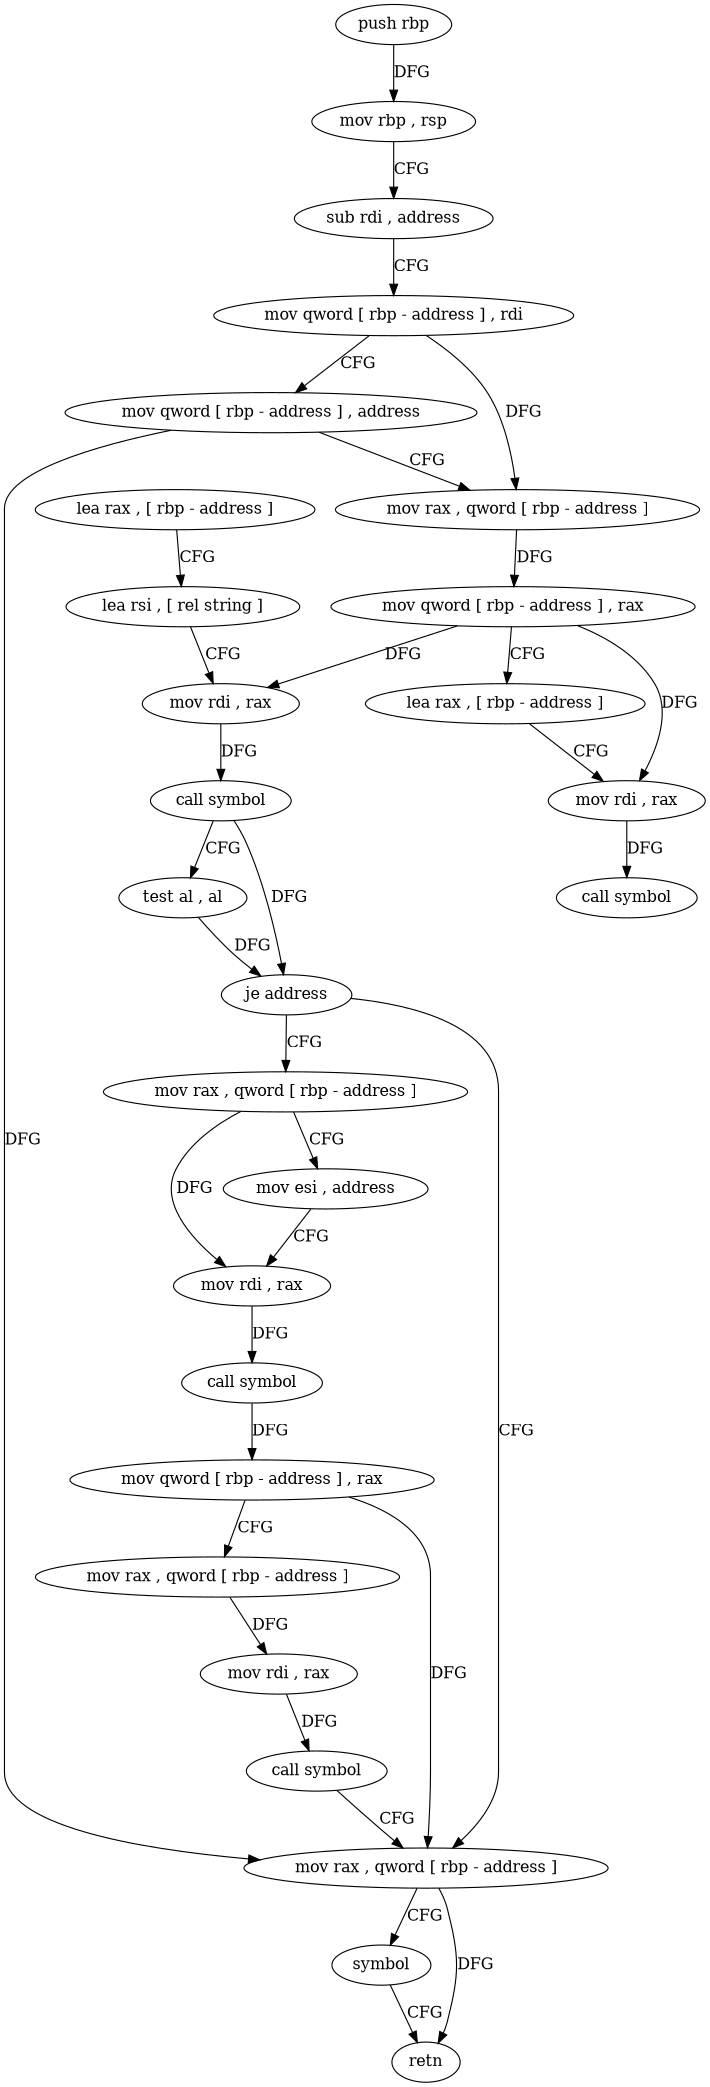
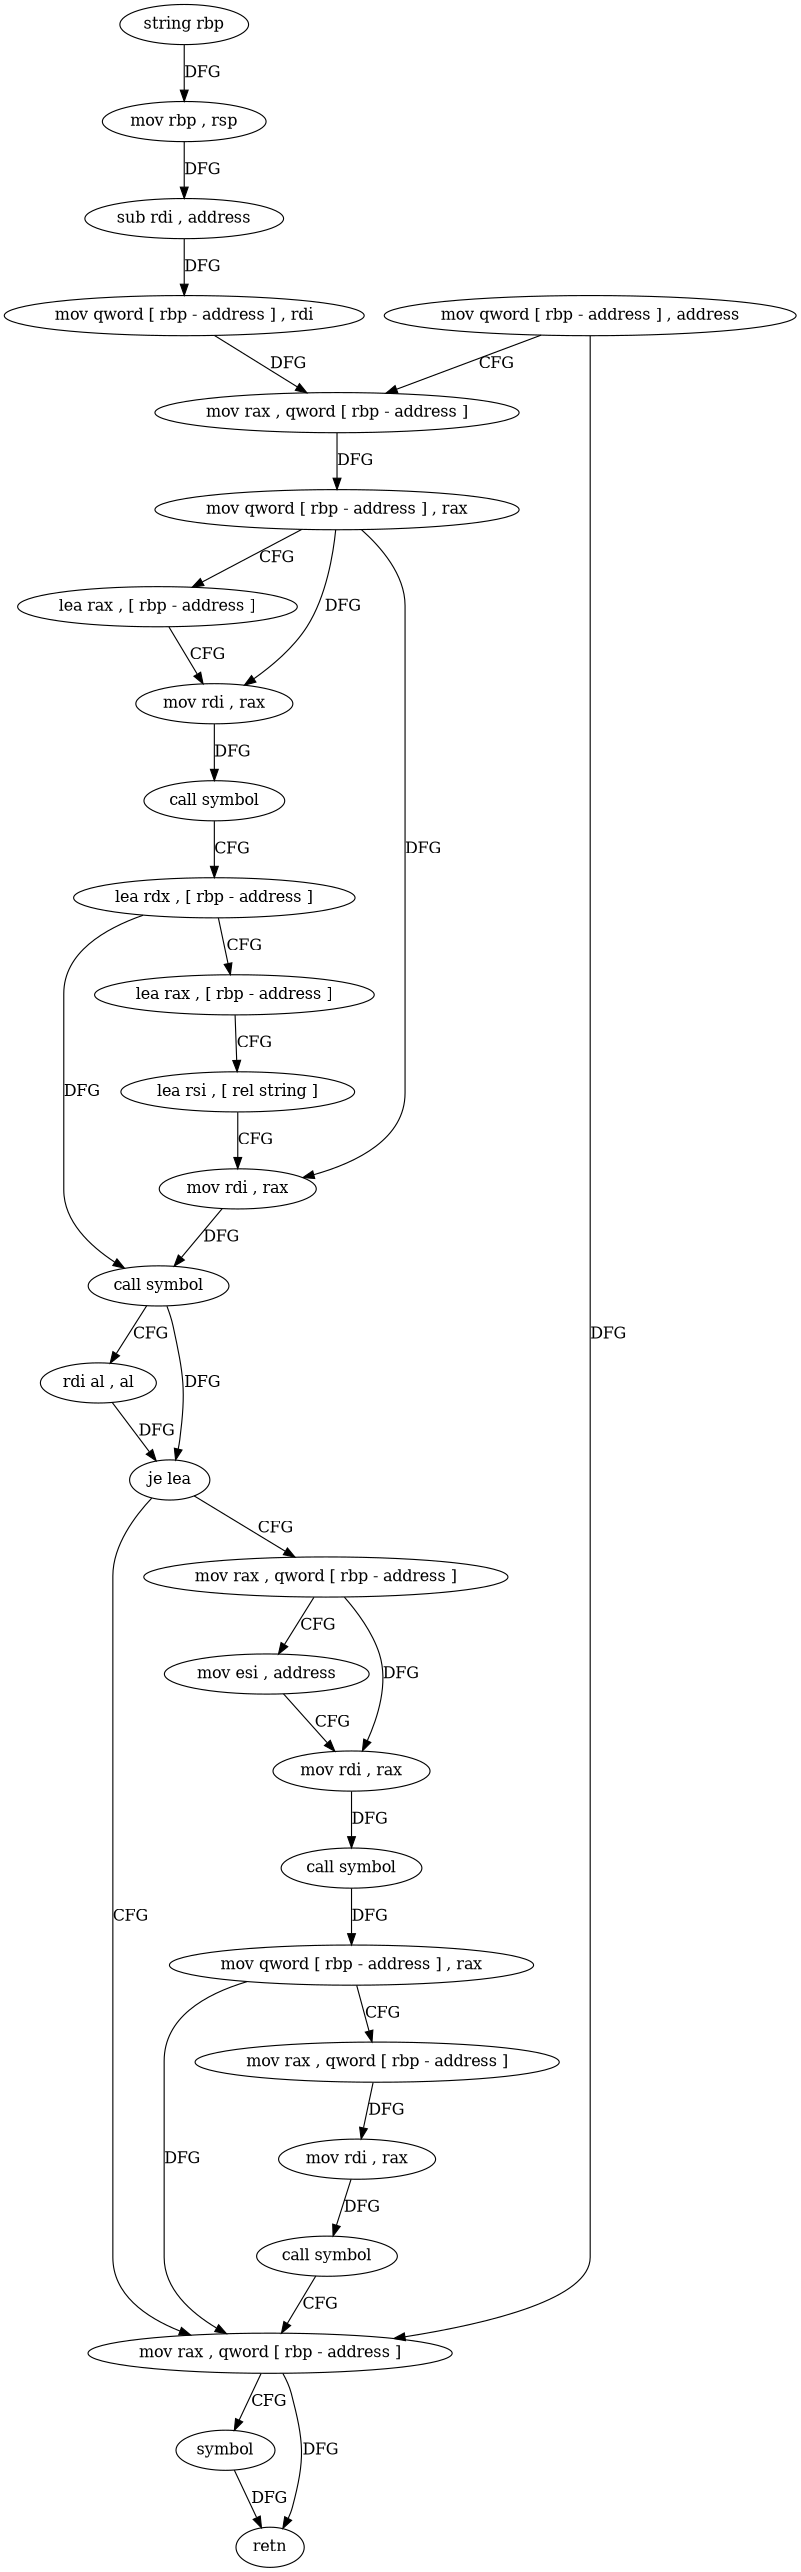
(394, 25) -> (184, 25)
(412, 170) -> (203, 170)
(412, 267) -> (203, 267)
(337, 361) -> none
(183, 898) -> (98, 1383)
none -> (214, 898)
(287, 995) -> (170, 1480)
(425, 2014) -> (270, 2499)
